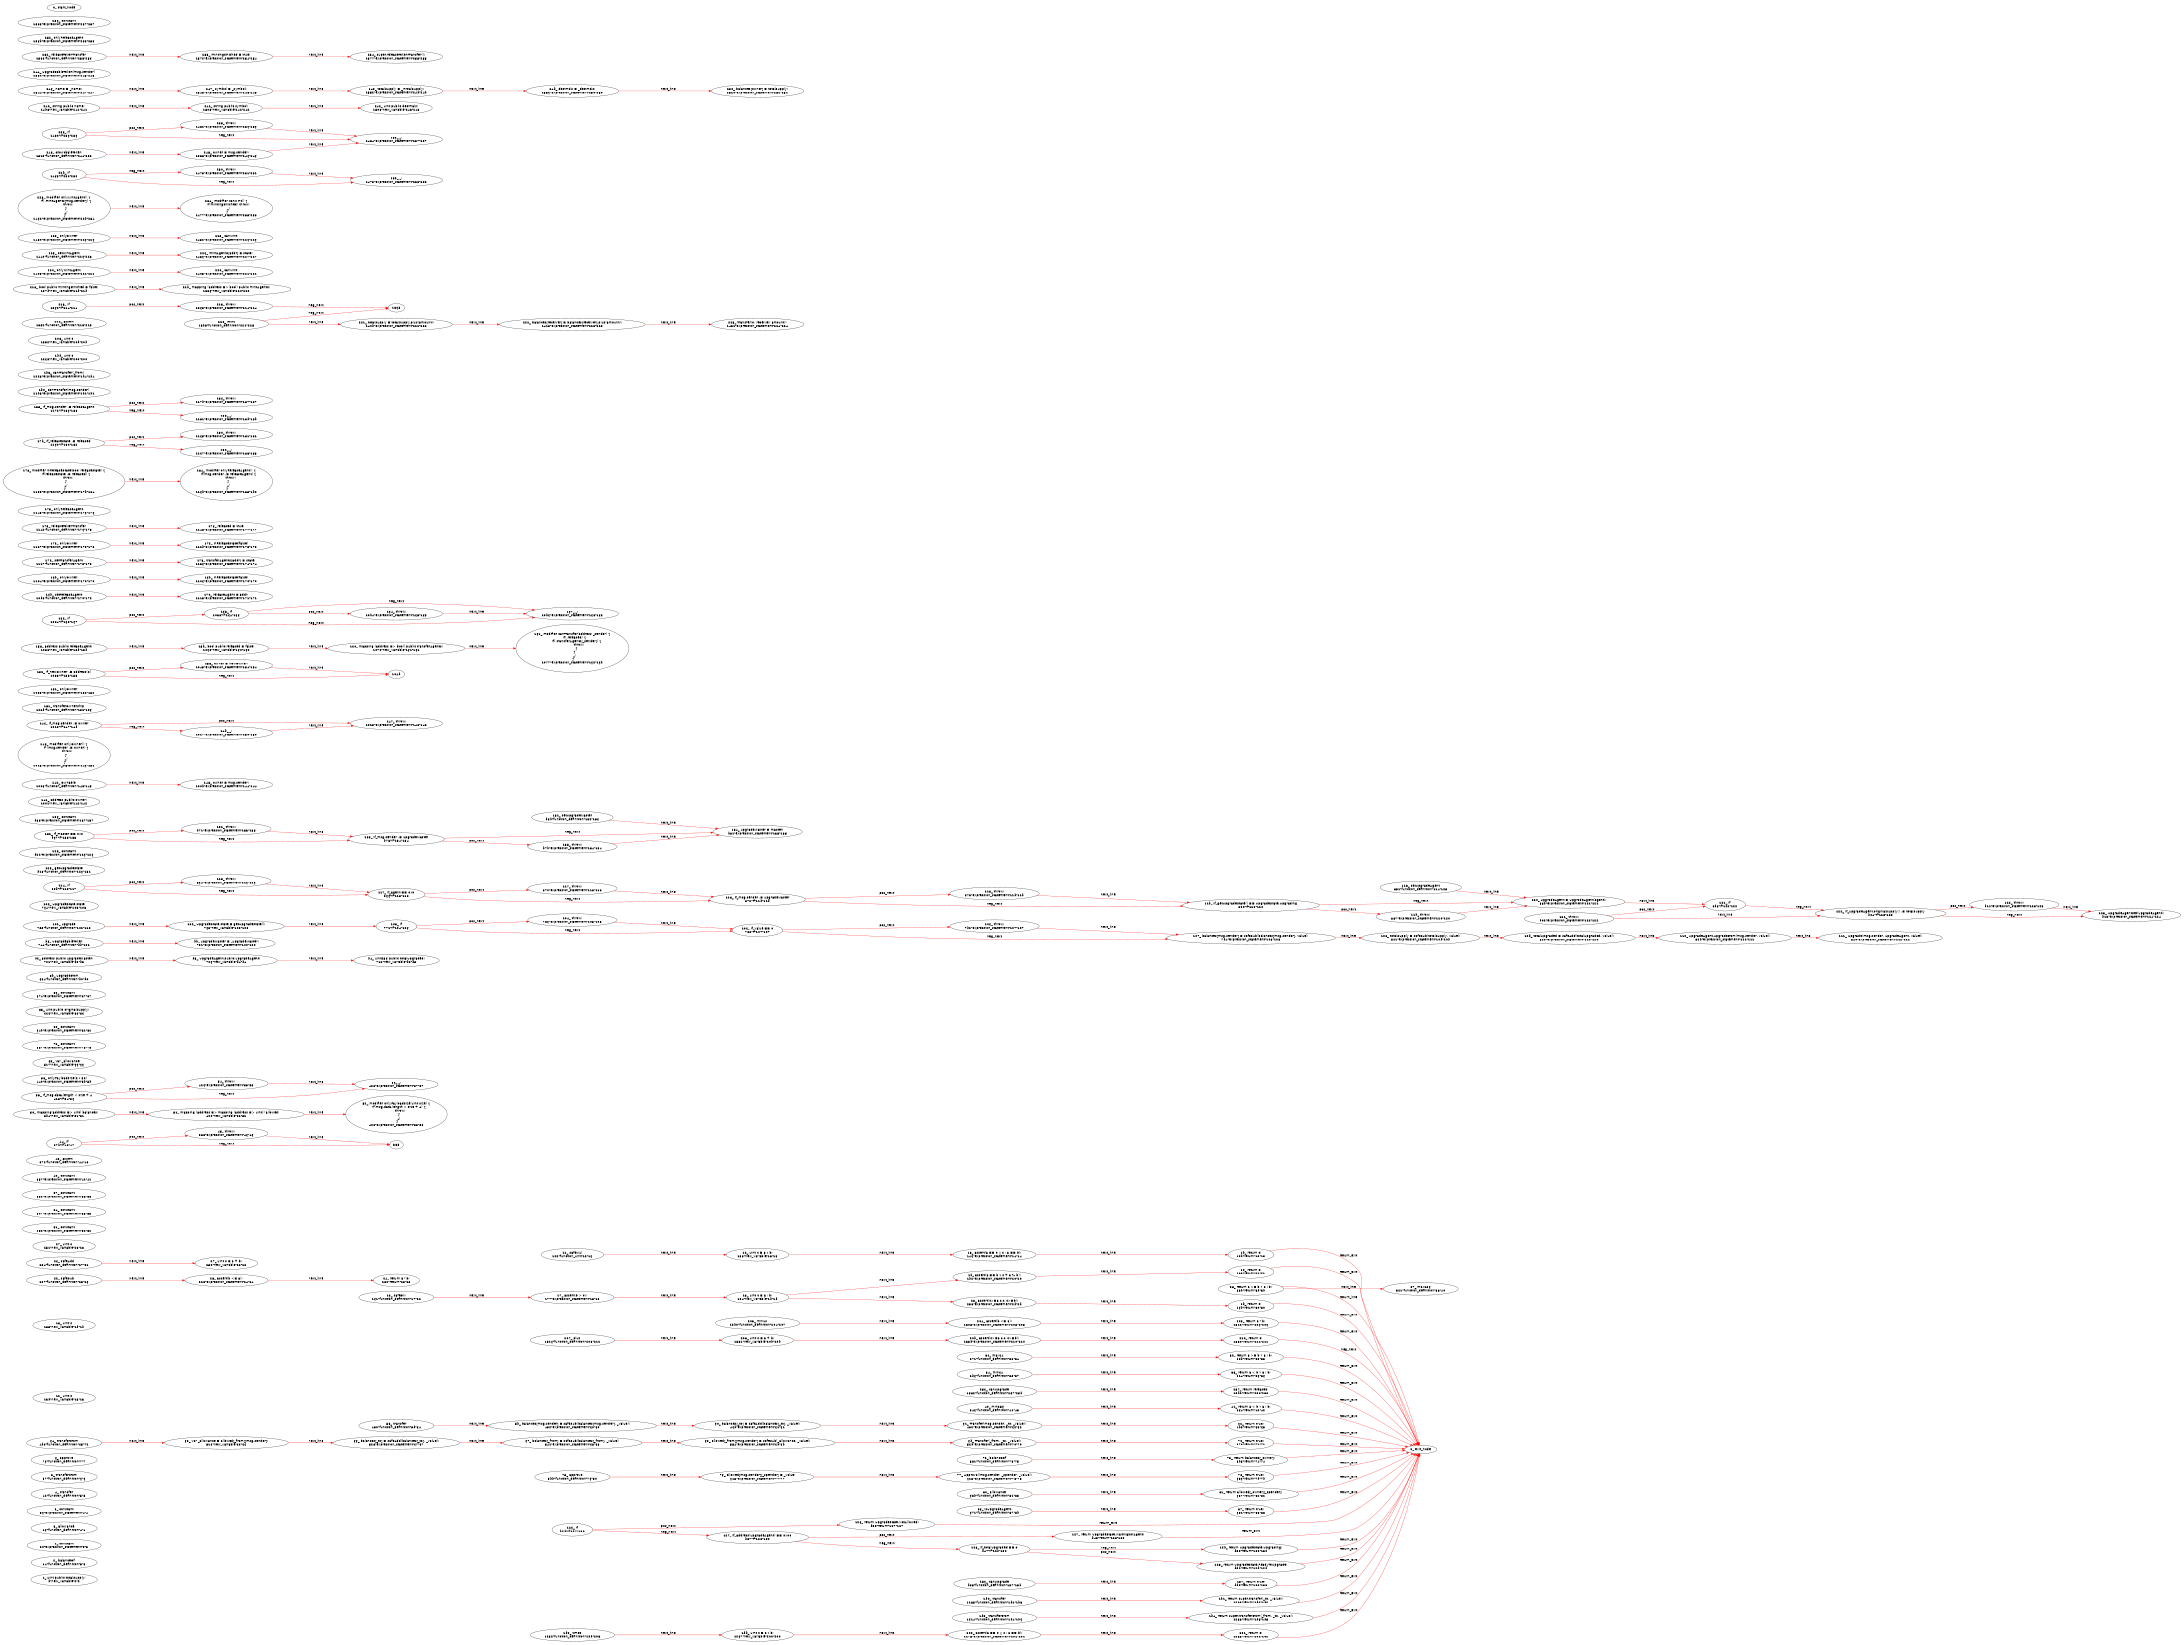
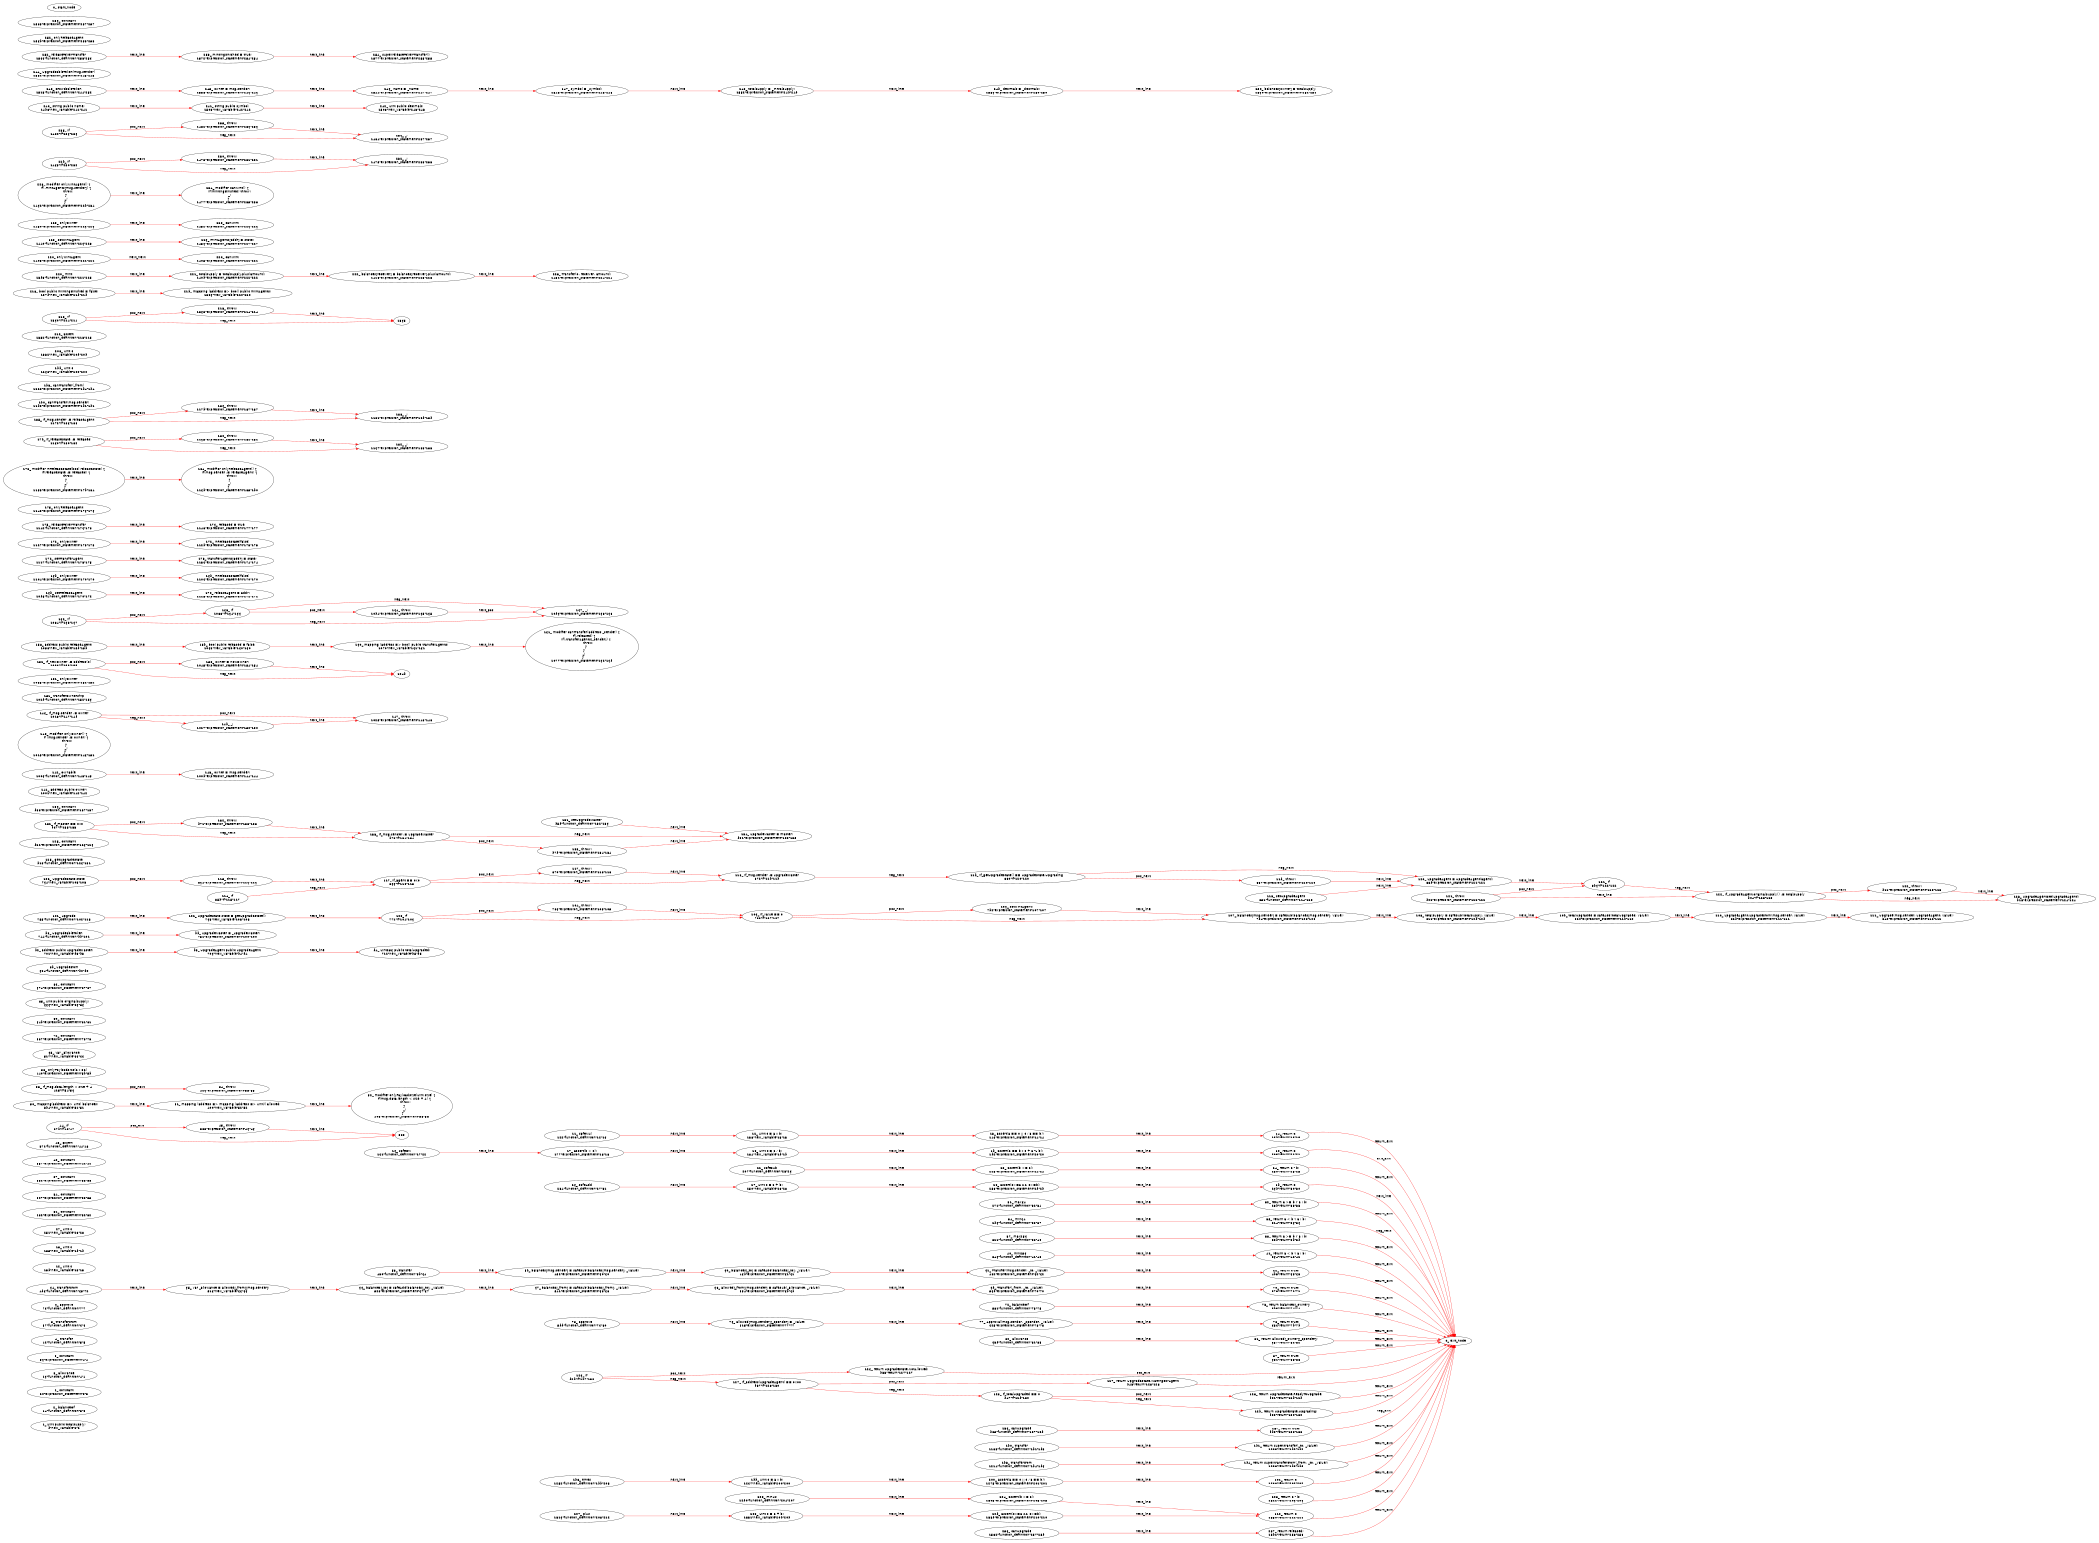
(311, 147) -> (314, 91)
(137, 171) -> (137, 159)
(137, 270) -> (137, 257)
(316, 305) -> (317, 314)
(324, 315) -> (238, 323)
none -> (314, 412)
none -> (314, 442)
(477, 612) -> (486, 610)
(133, 885) -> (139, 881)
(995, 893) -> none
(995, 926) -> (1017, 909)
(396, 1084) -> none
(137, 1137) -> (137, 1126)
none -> (1410, 1220)
(572, 1255) -> (582, 1136)
(1251, 1255) -> (1286, 1136)
(1349, 1272) -> (1384, 1159)
(1332, 1289) -> (1153, 1238)
(1349, 1297) -> (1384, 1247)
(870, 1300) -> (886, 1187)
(1349, 1315) -> (1384, 1196)
(1131, 1323) -> (1158, 1508)
(1349, 1350) -> (1384, 1491)
(1349, 1383) -> (1384, 1231)
(995, 1511) -> none
(1108, 1523) -> (1143, 1373)
(1349, 1560) -> (1384, 1411)
